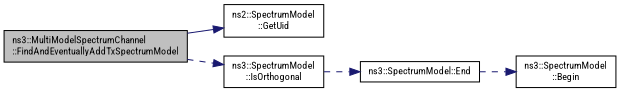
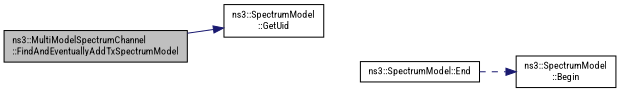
(274, 21) -> (274, 21)
(274, 72) -> none
